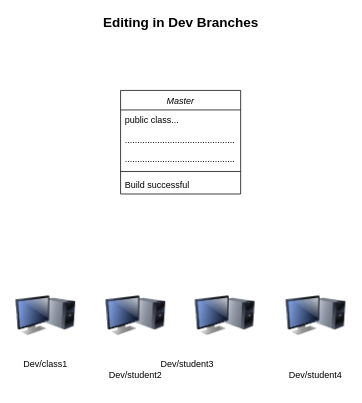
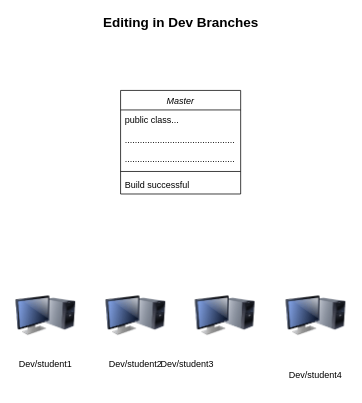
(45, 364) -> (45, 364)
(135, 375) -> (135, 364)
